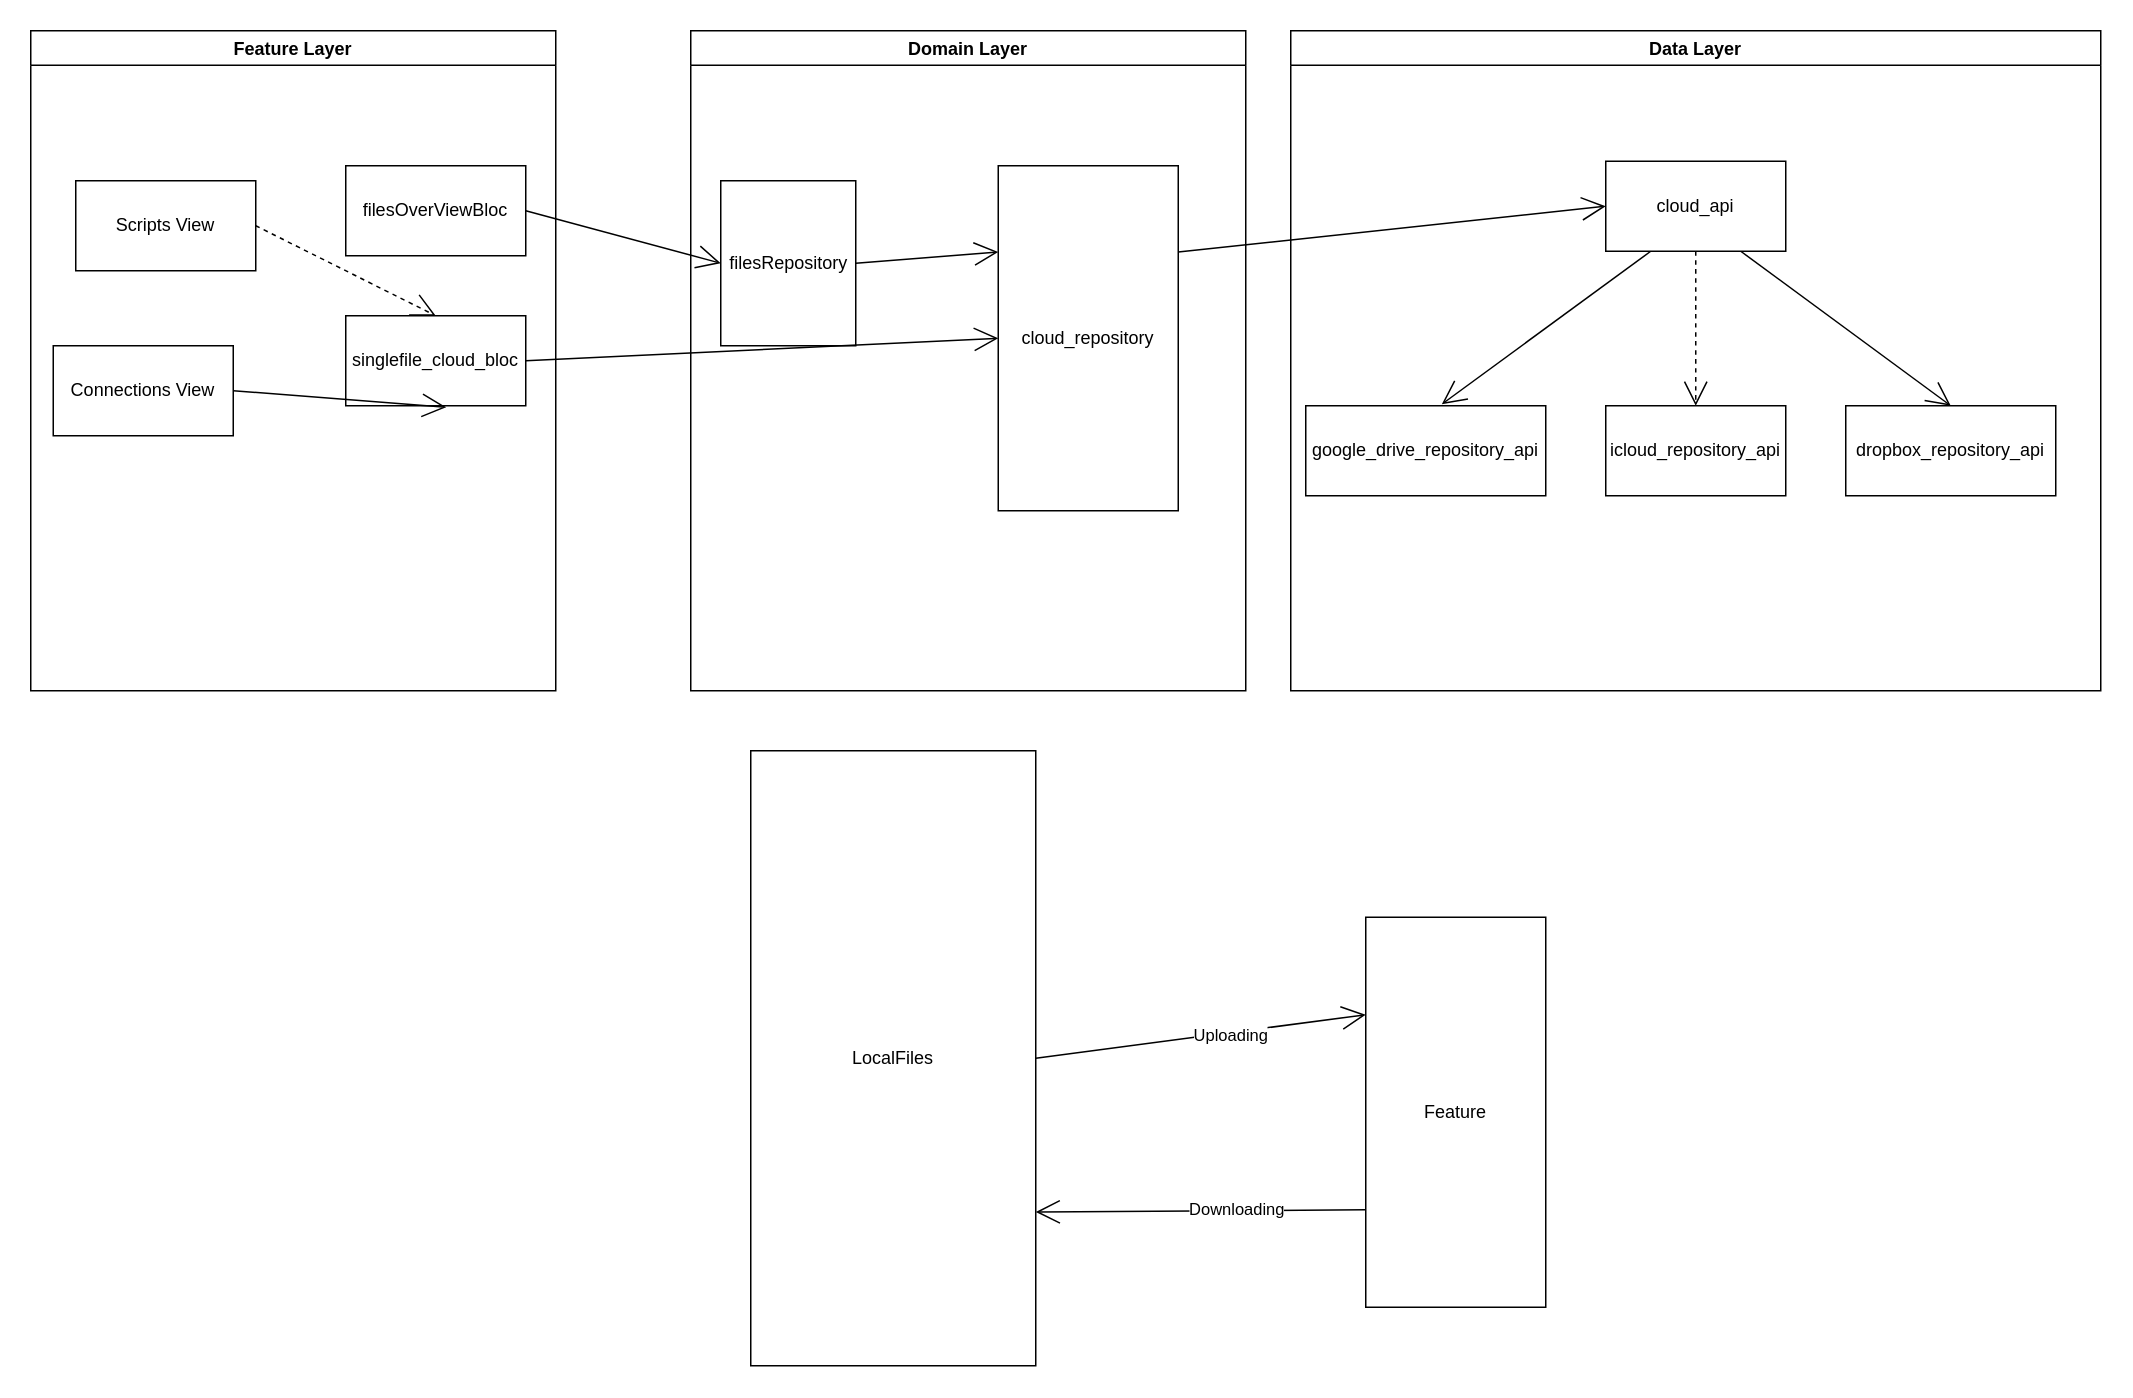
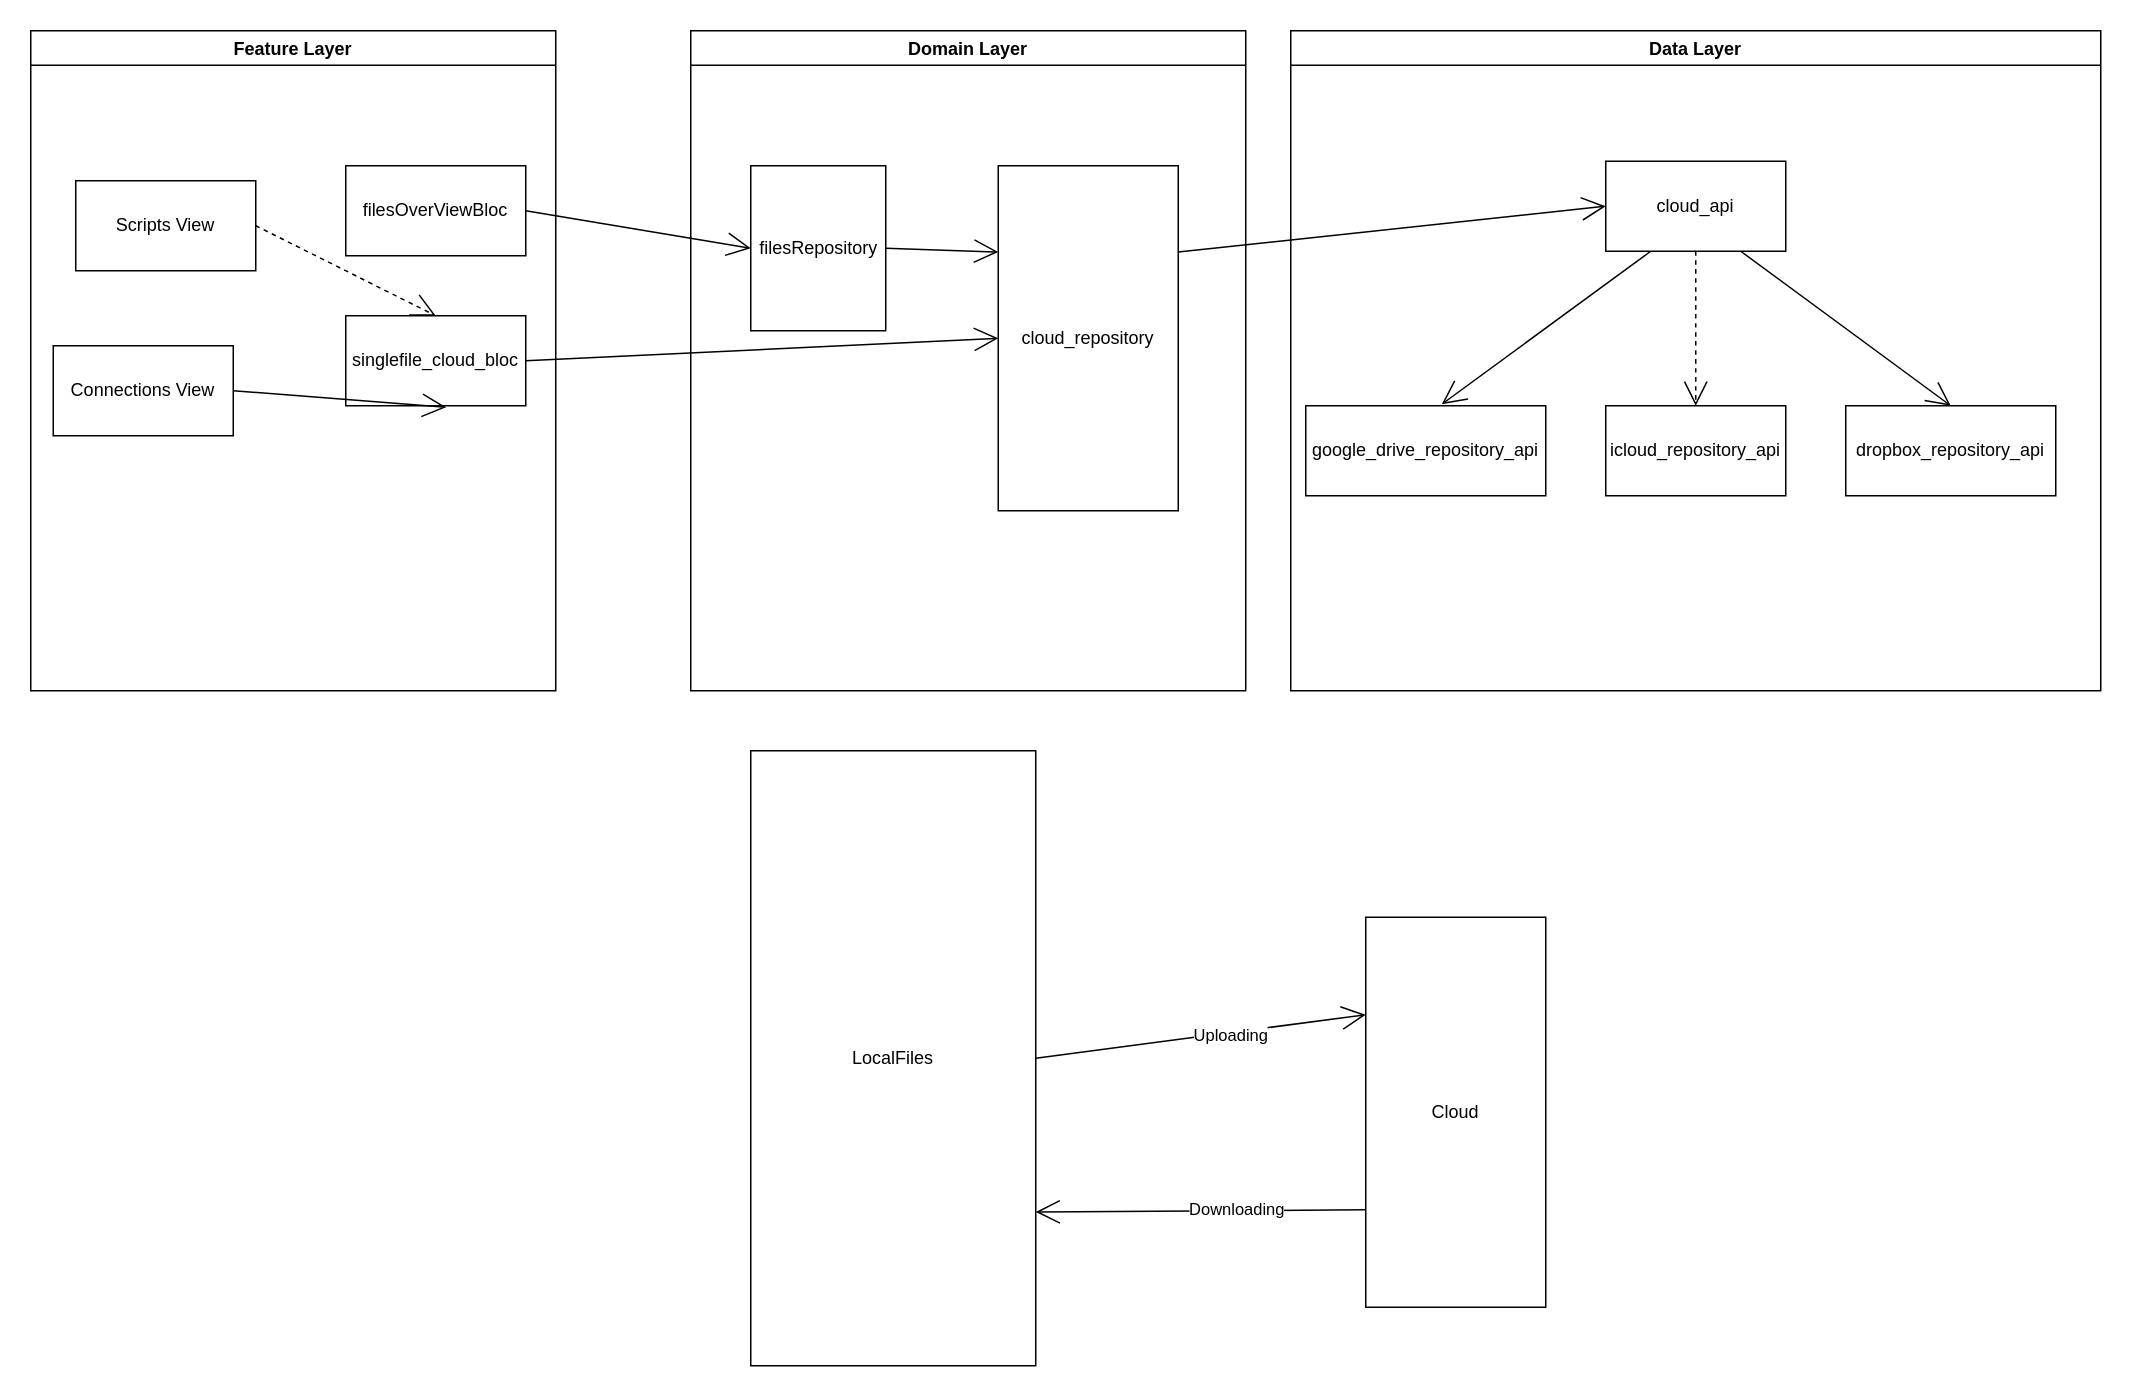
(788, 263) -> (818, 248)
(1456, 1112) -> (1456, 1112)
